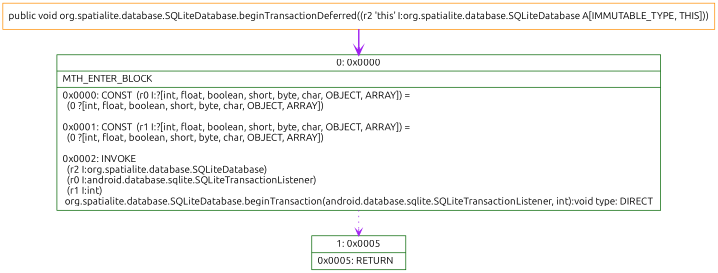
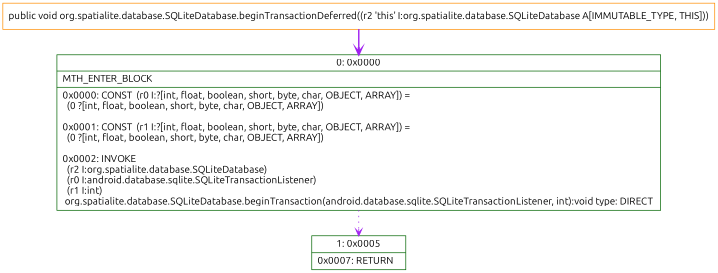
(359, 261) -> (359, 261)
